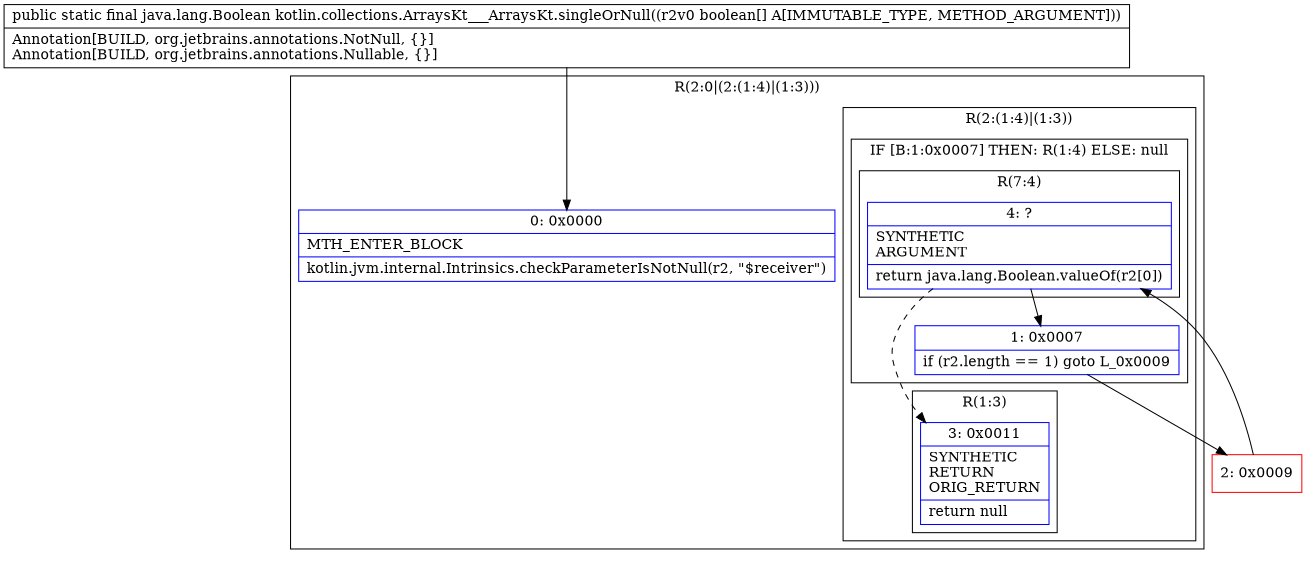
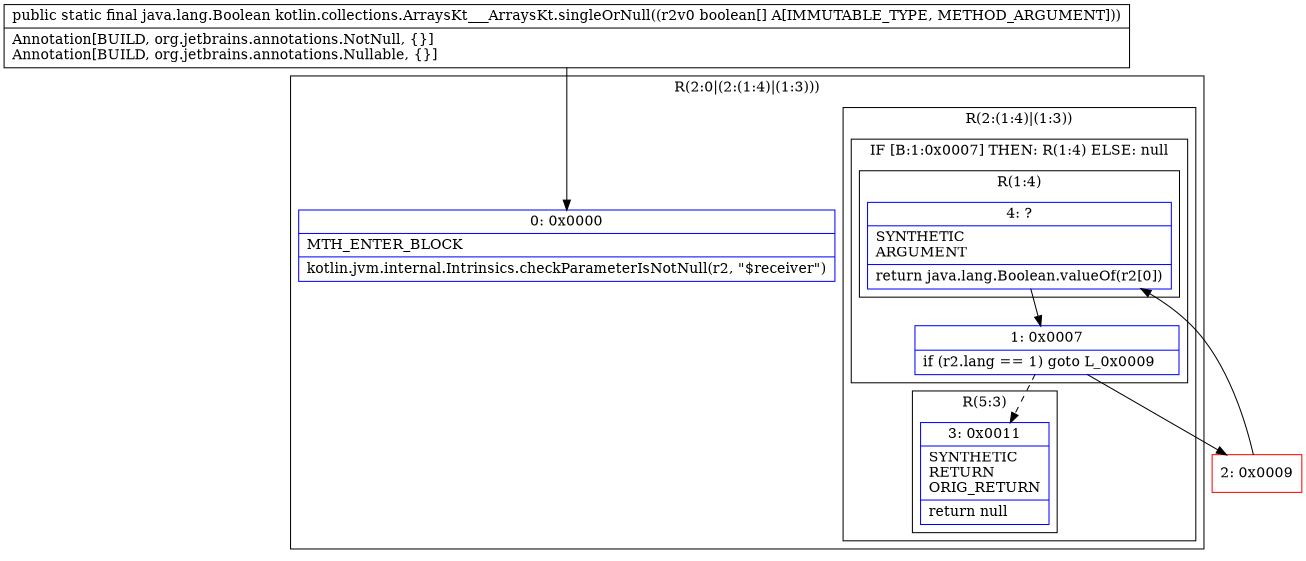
(1019, 182) -> (1019, 182)
(892, 348) -> (1023, 398)
(1047, 362) -> (1039, 362)
(985, 403) -> (985, 403)
